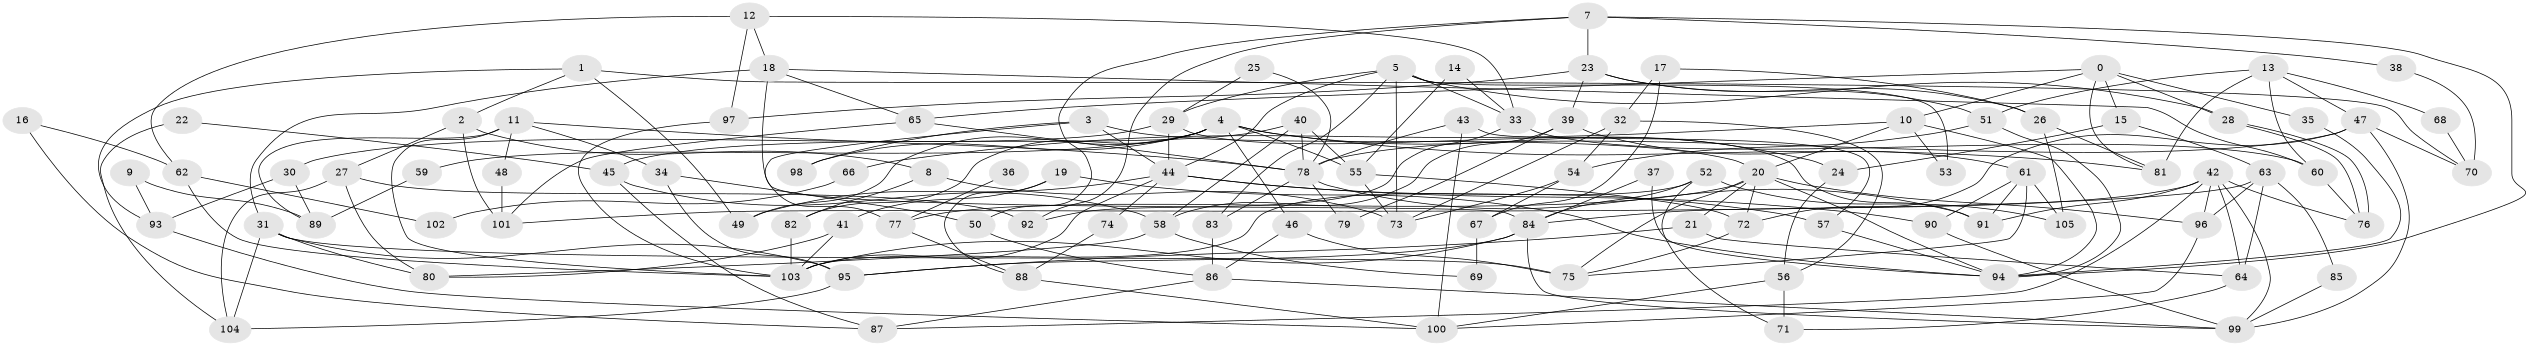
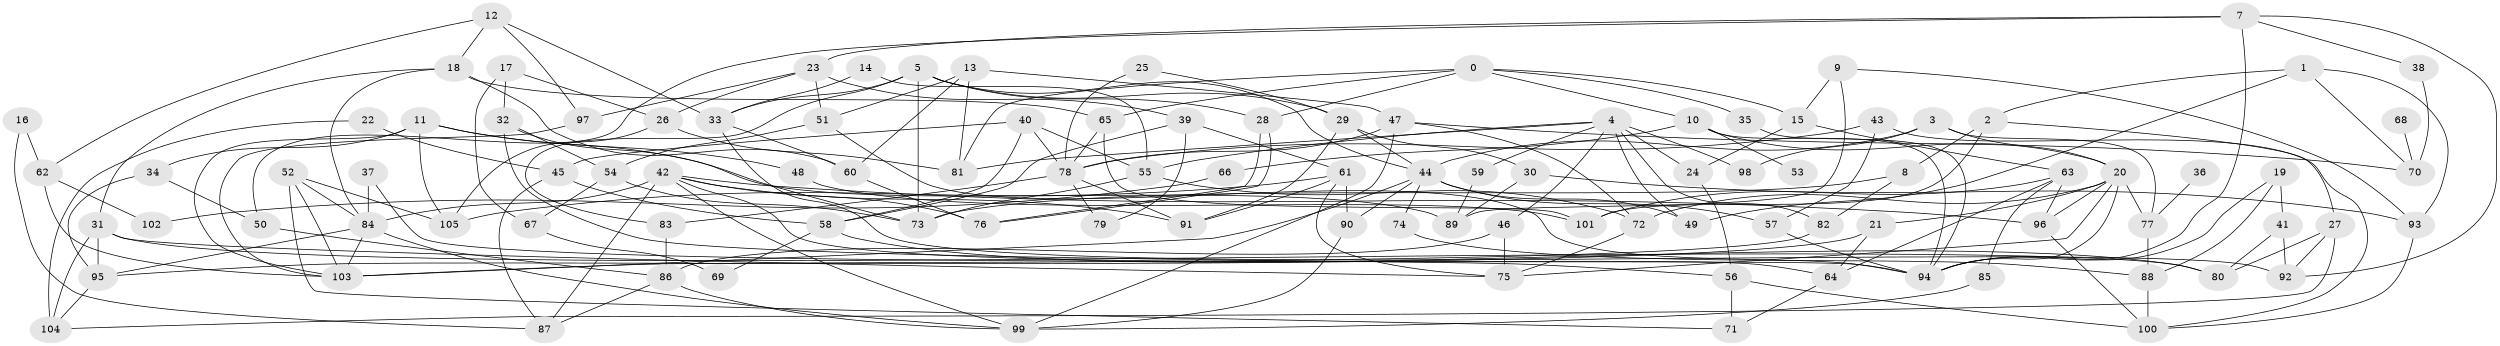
(1701, 85) -> none
(2356, 91) -> none
none -> (1818, 94)
(722, 135) -> (423, 175)
(817, 251) -> (2285, 254)
